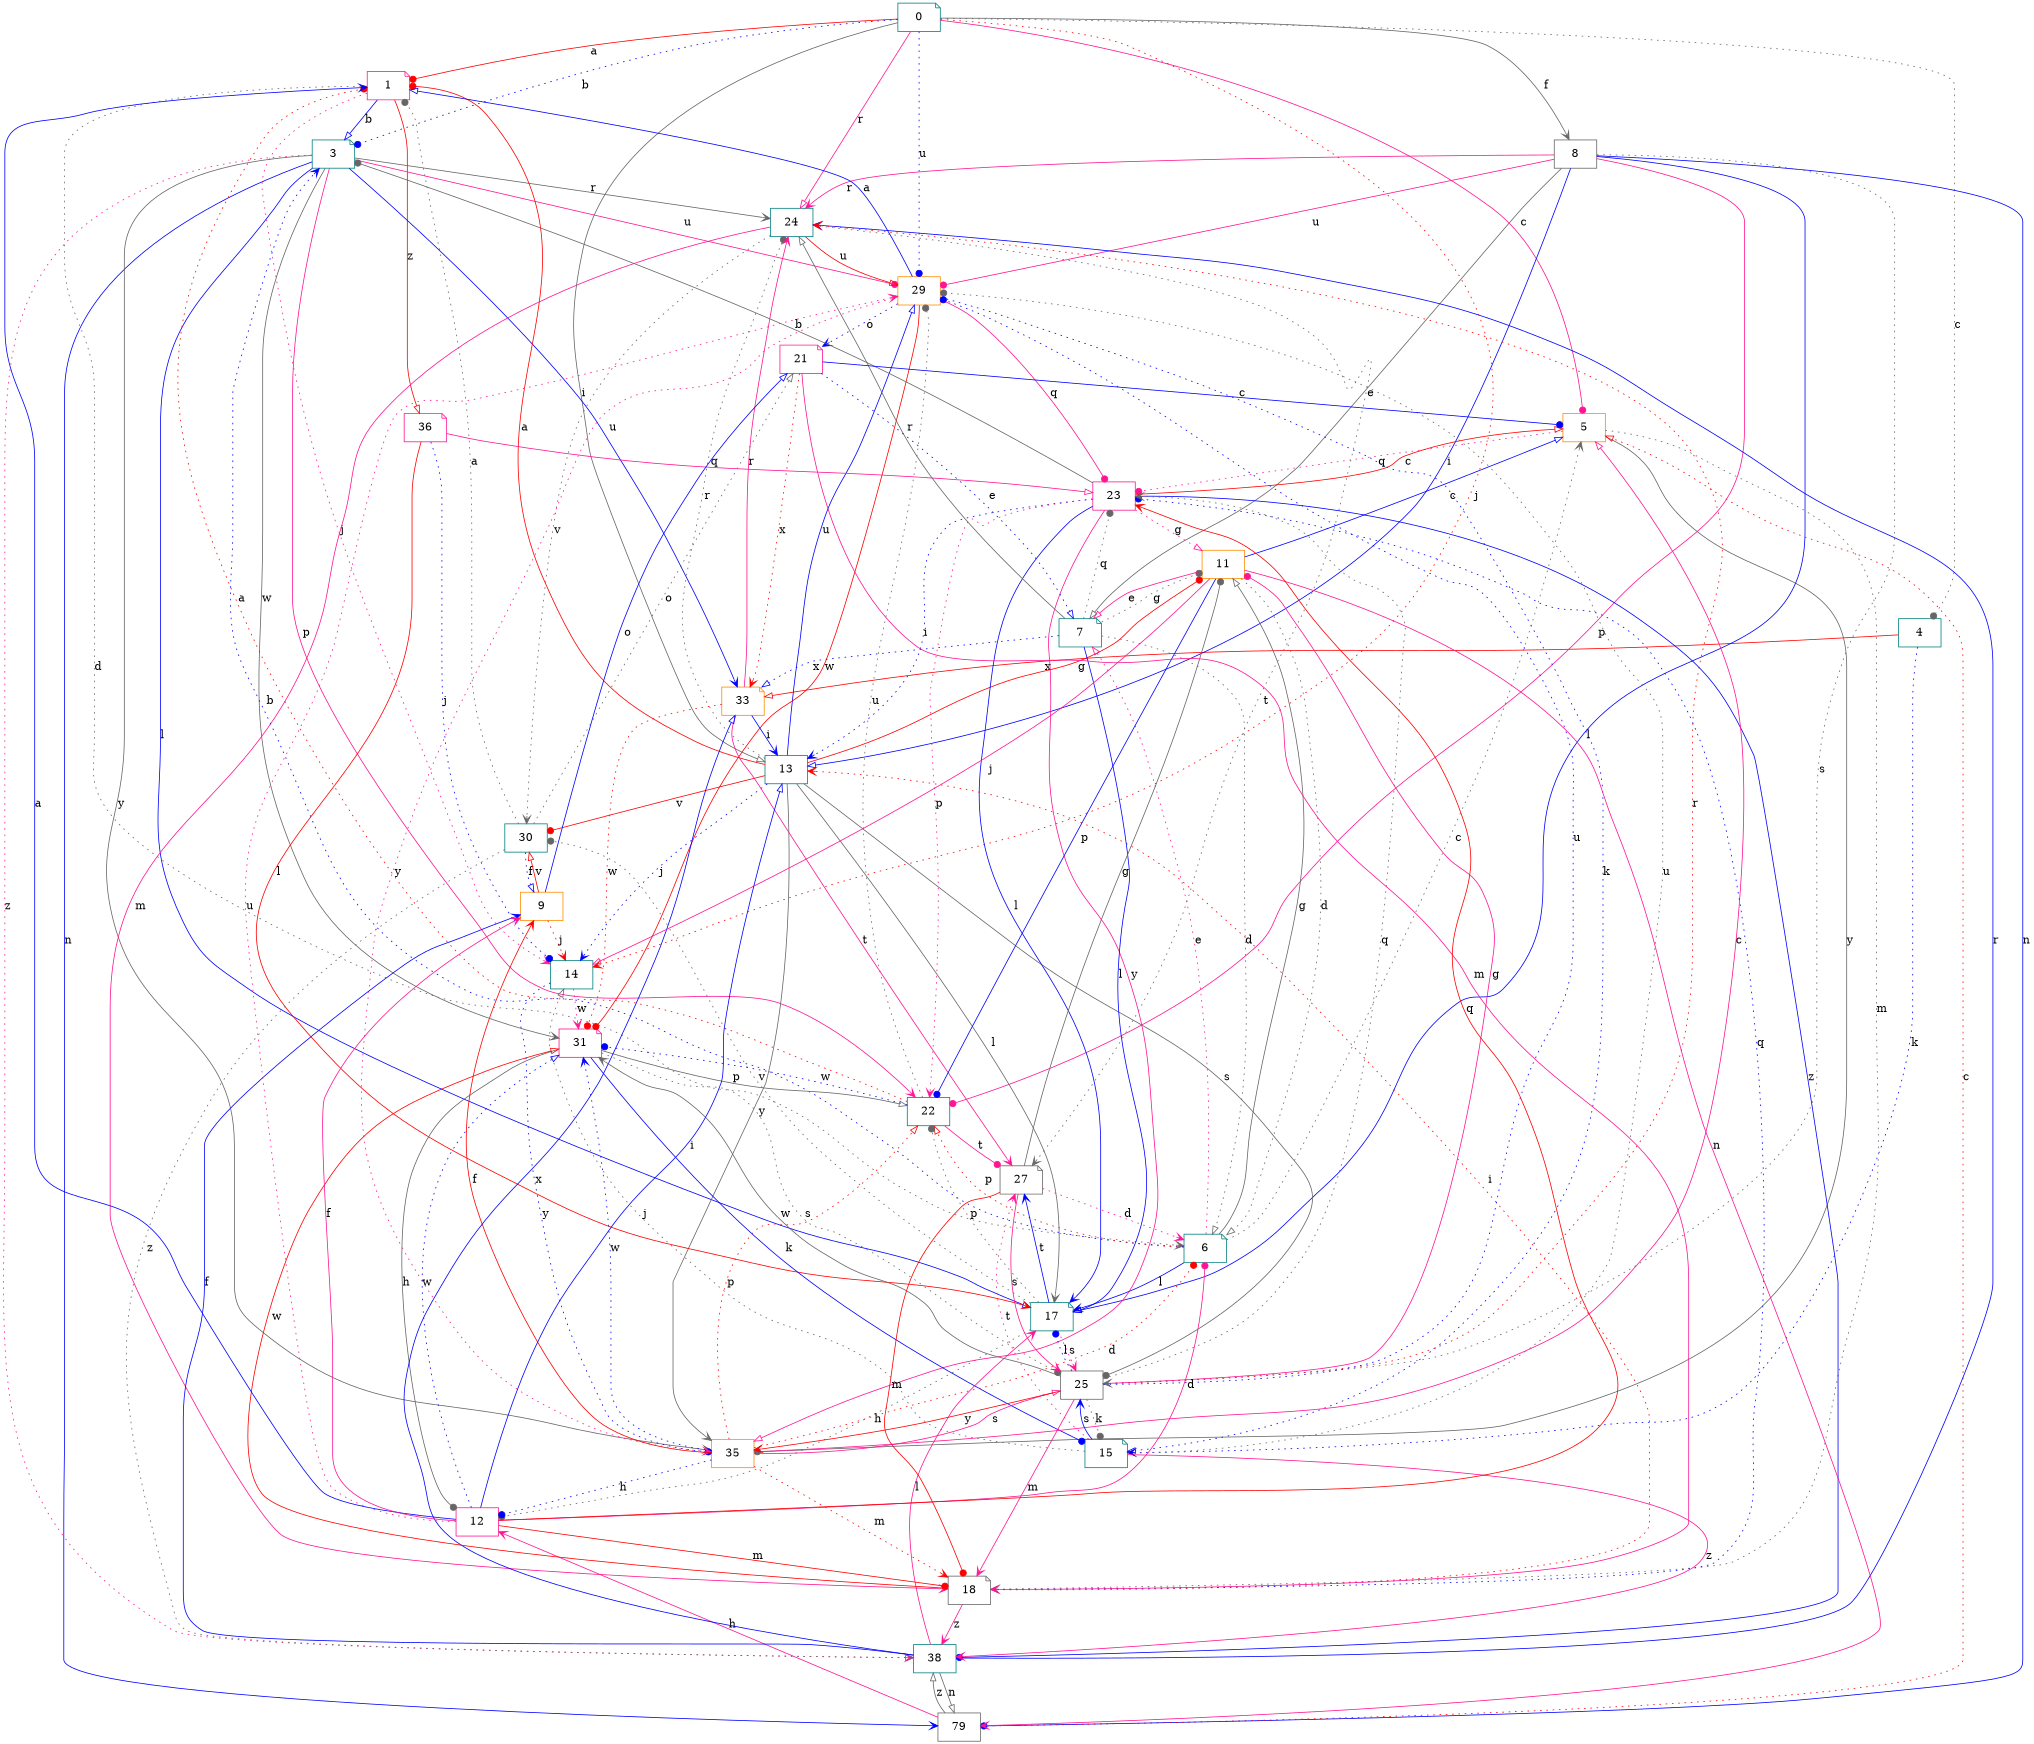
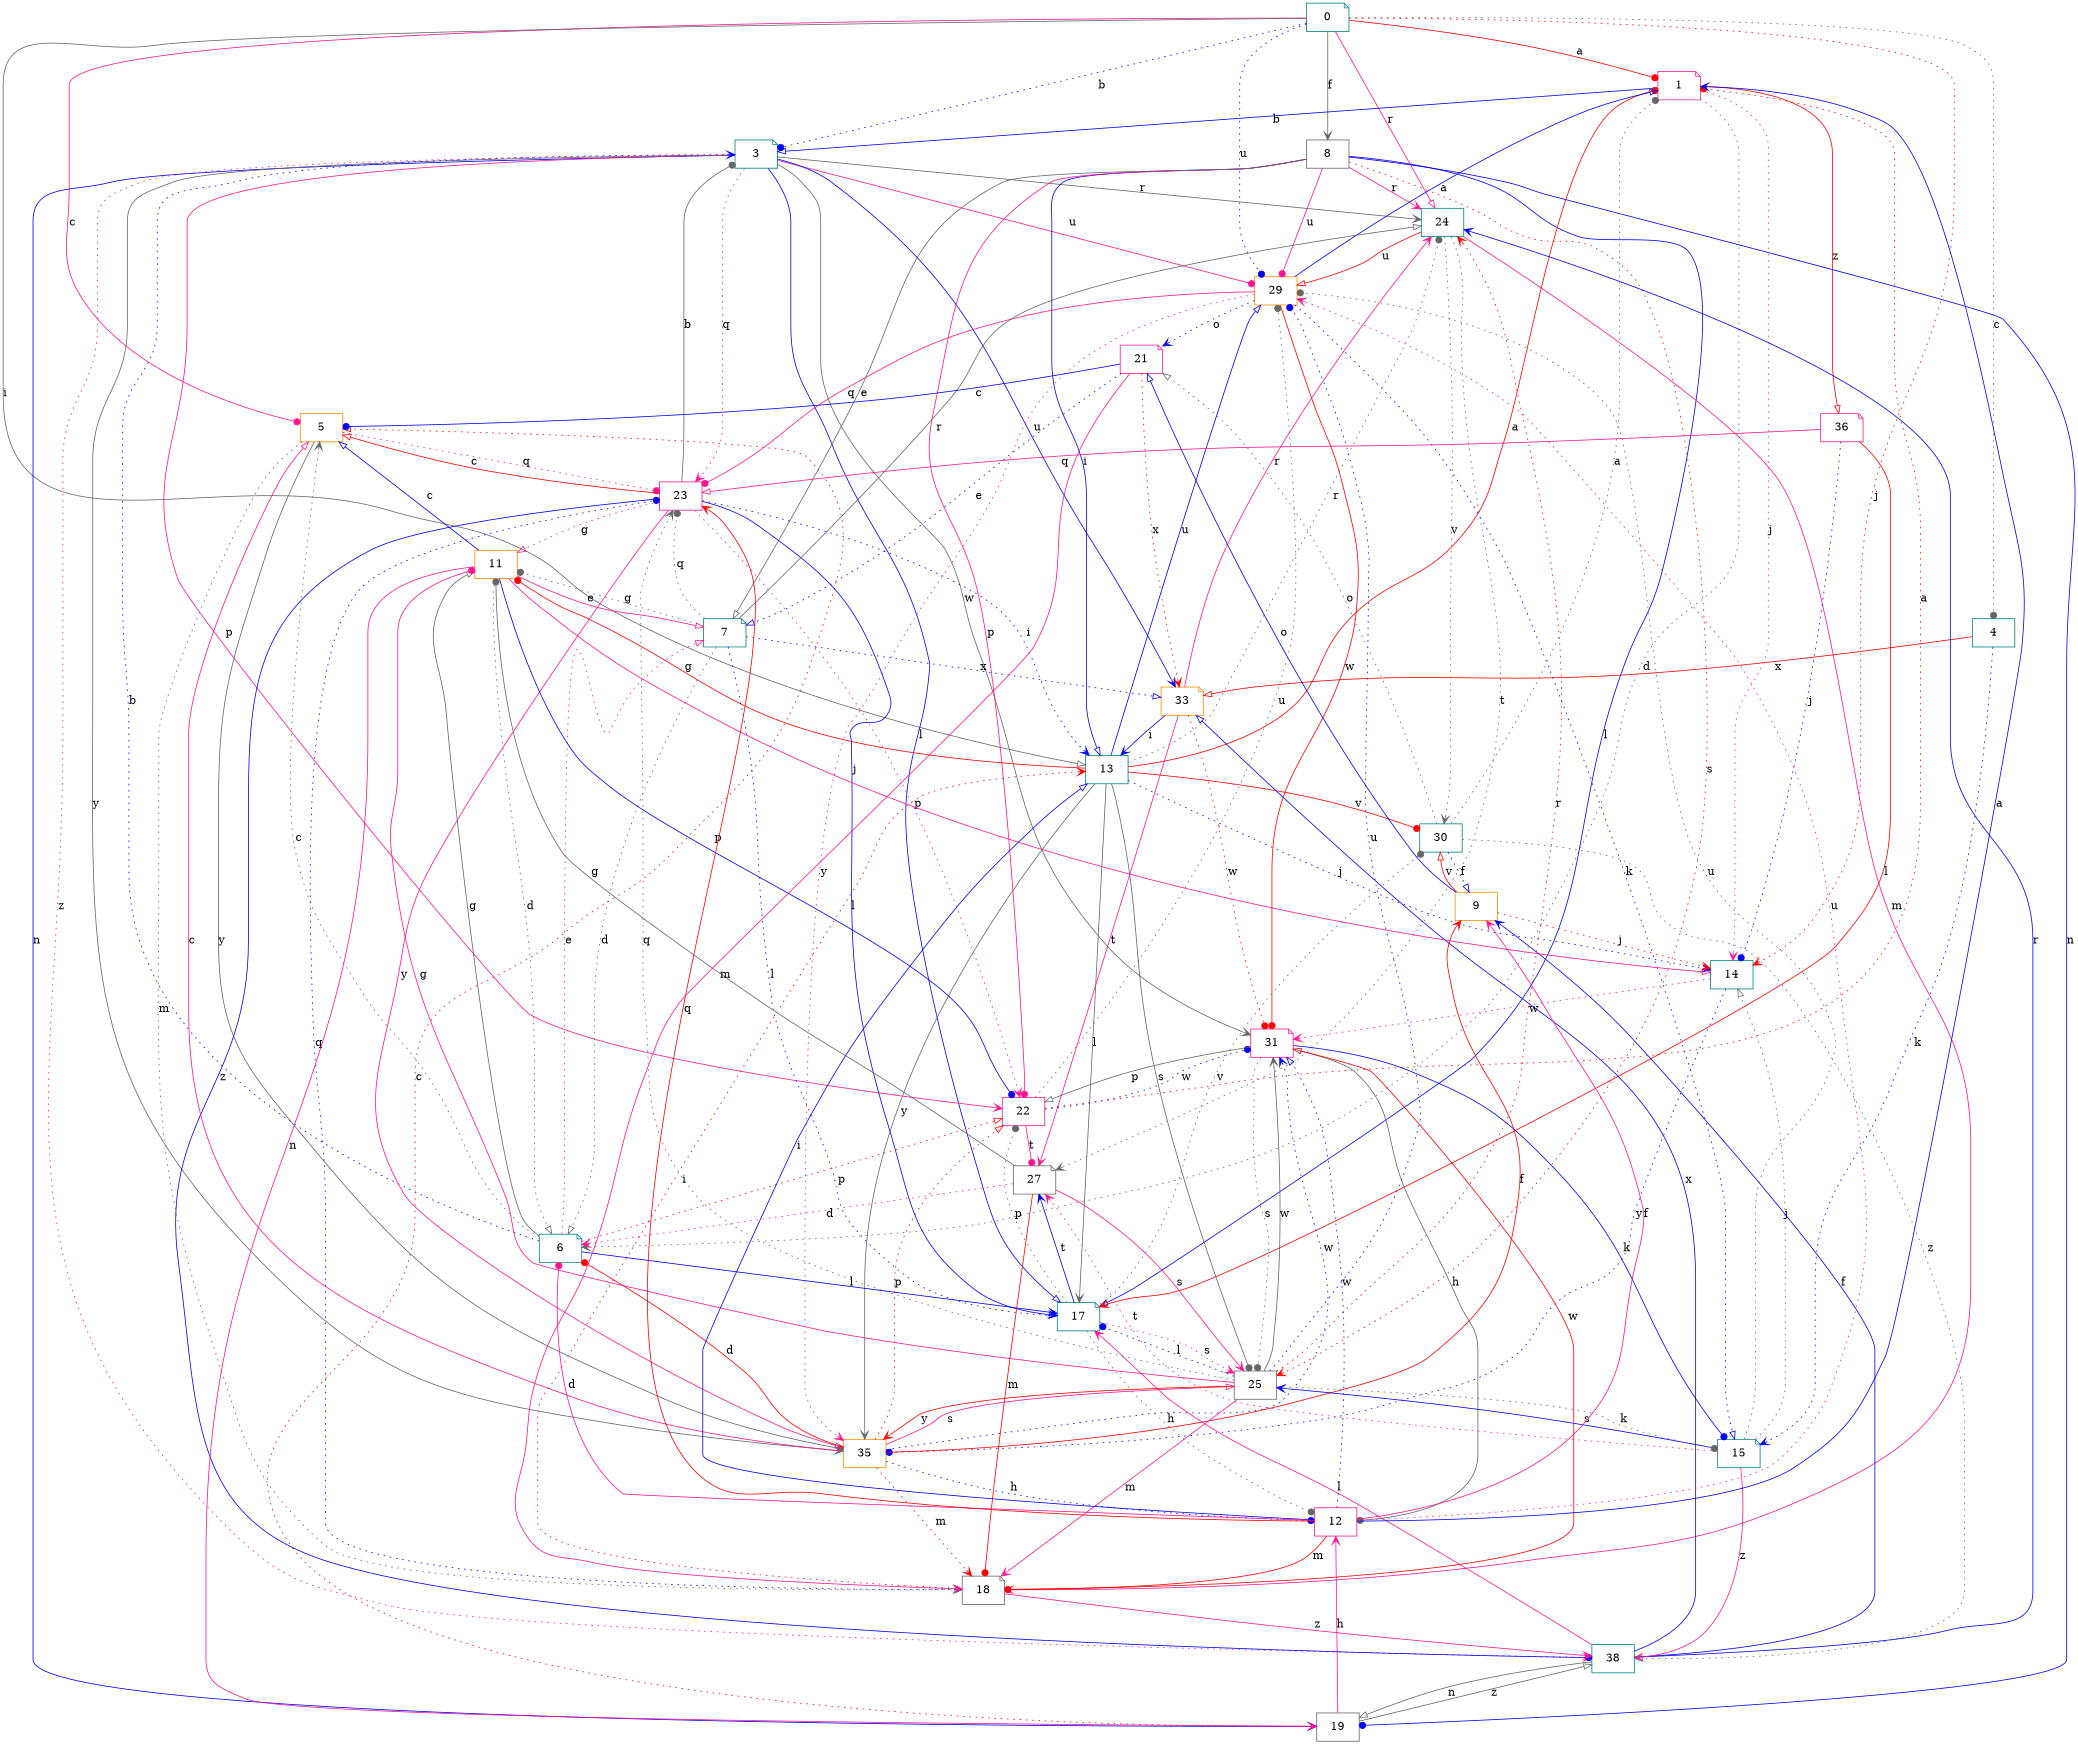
none -> (722, 322)
(1817, 891) -> (1707, 750)
(1119, 989) -> (786, 1053)
(929, 1112) -> (1024, 1112)
(988, 1386) -> (720, 1352)
(959, 1727) -> (1338, 1727)
